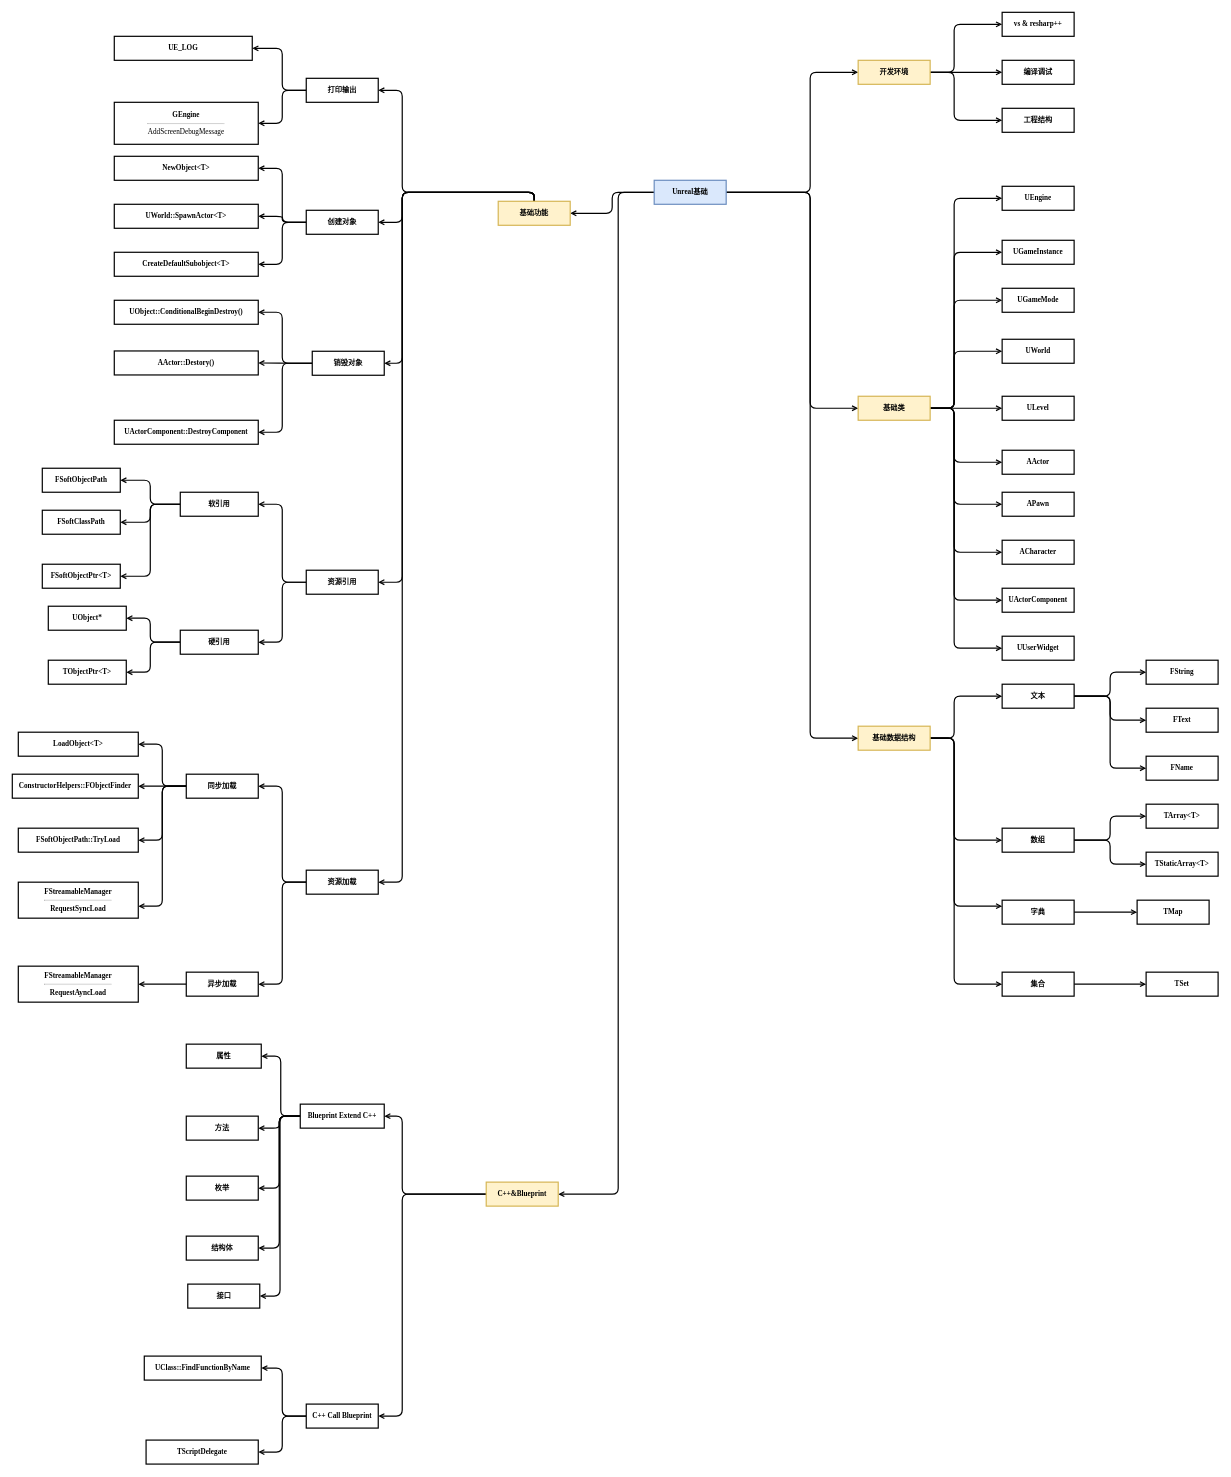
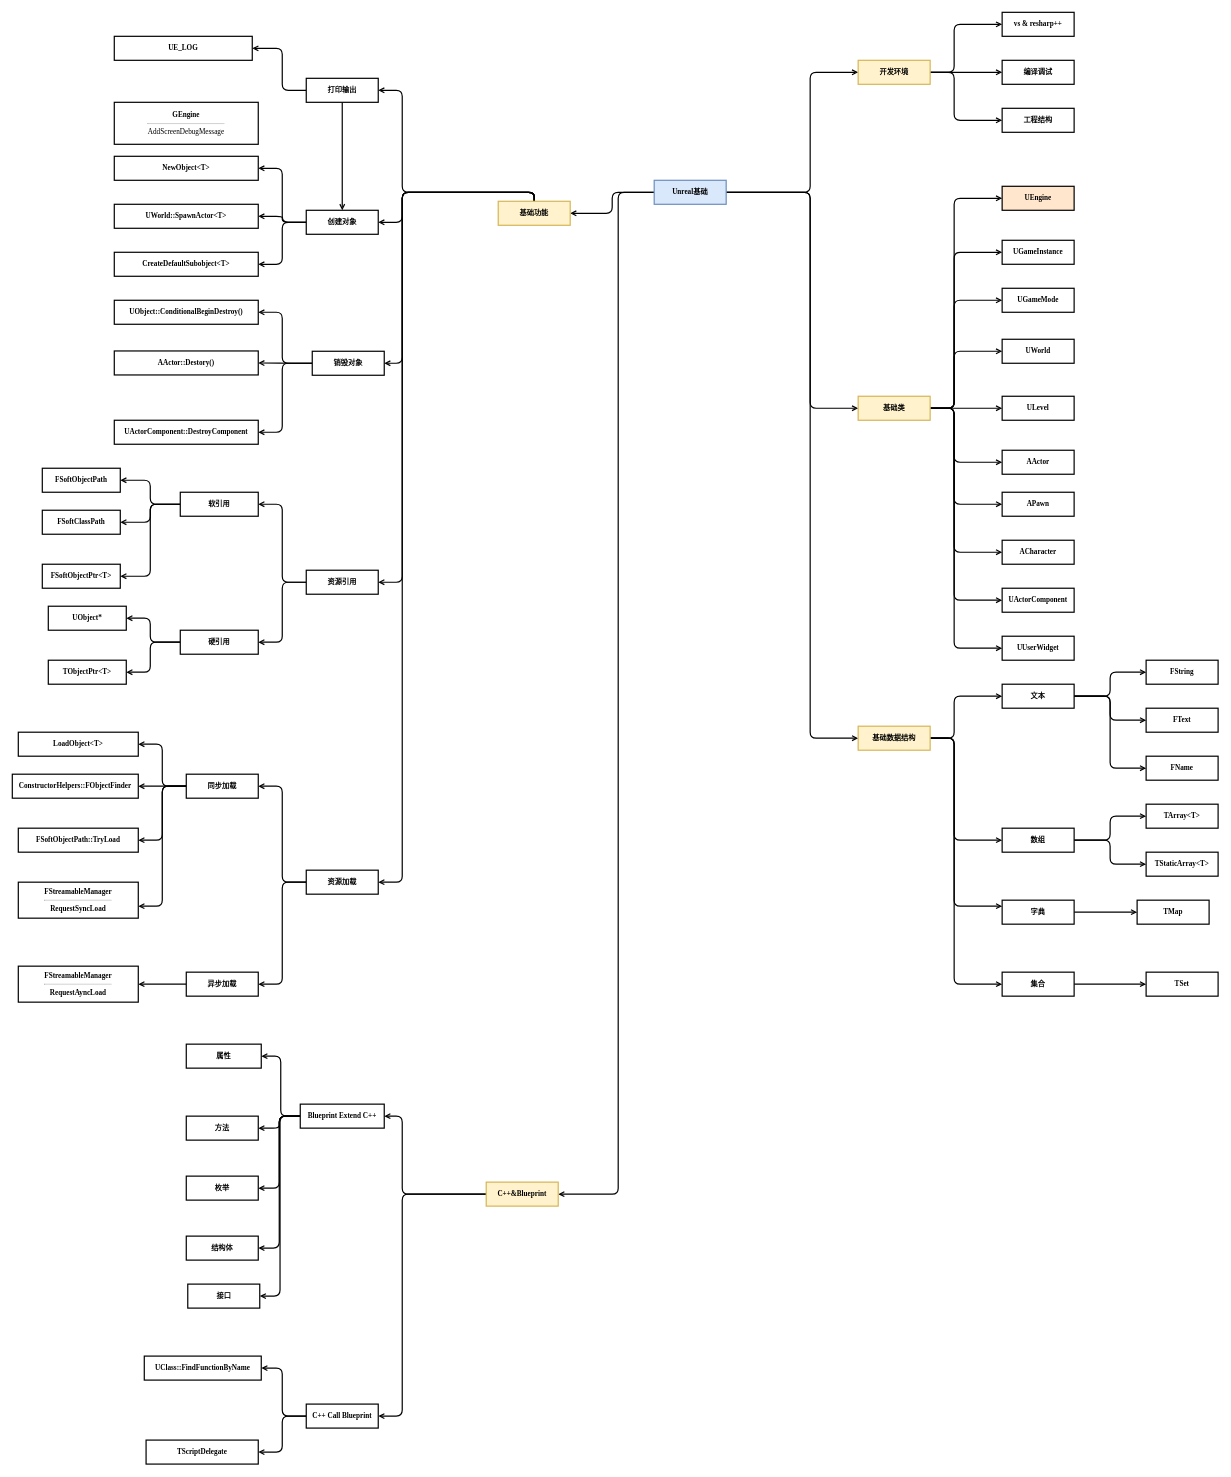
(282, 116) -> (342, 154)
(1038, 198) -> (1038, 198)
